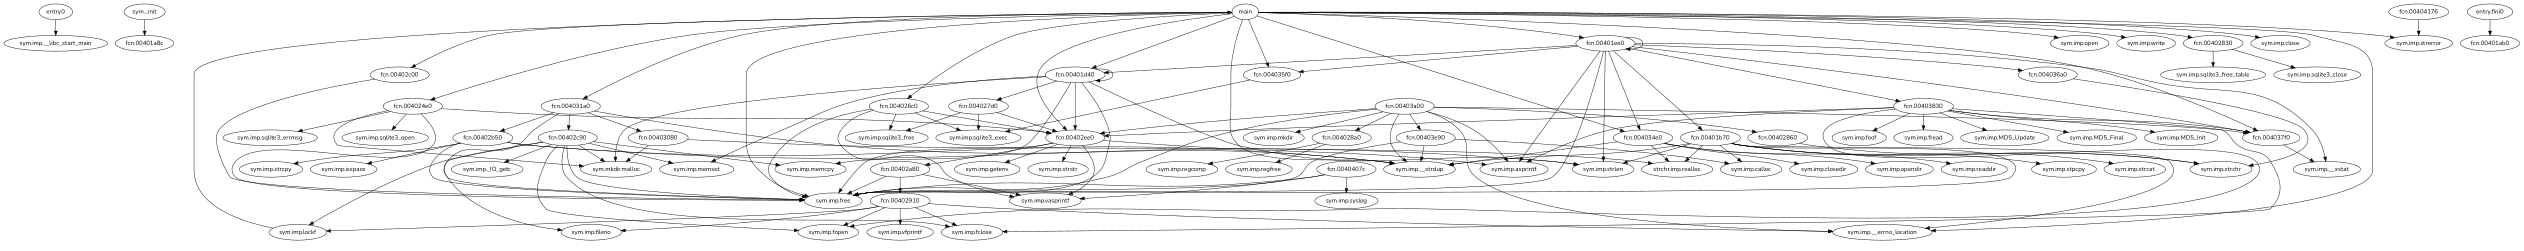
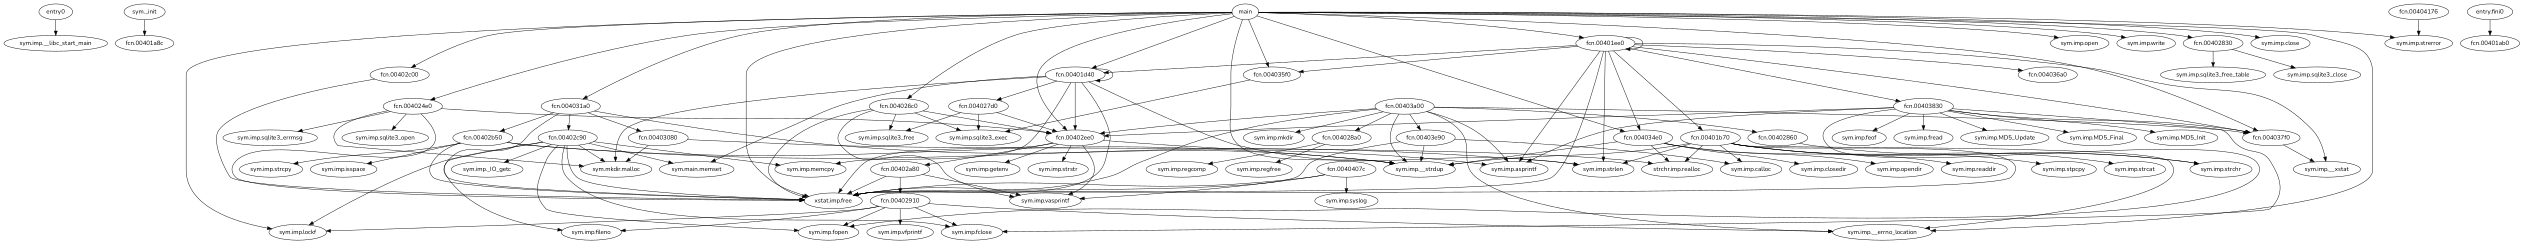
(483, 31) -> (511, 30)
(2227, 105) -> none
(697, 169) -> (697, 169)
(833, 201) -> (833, 201)
